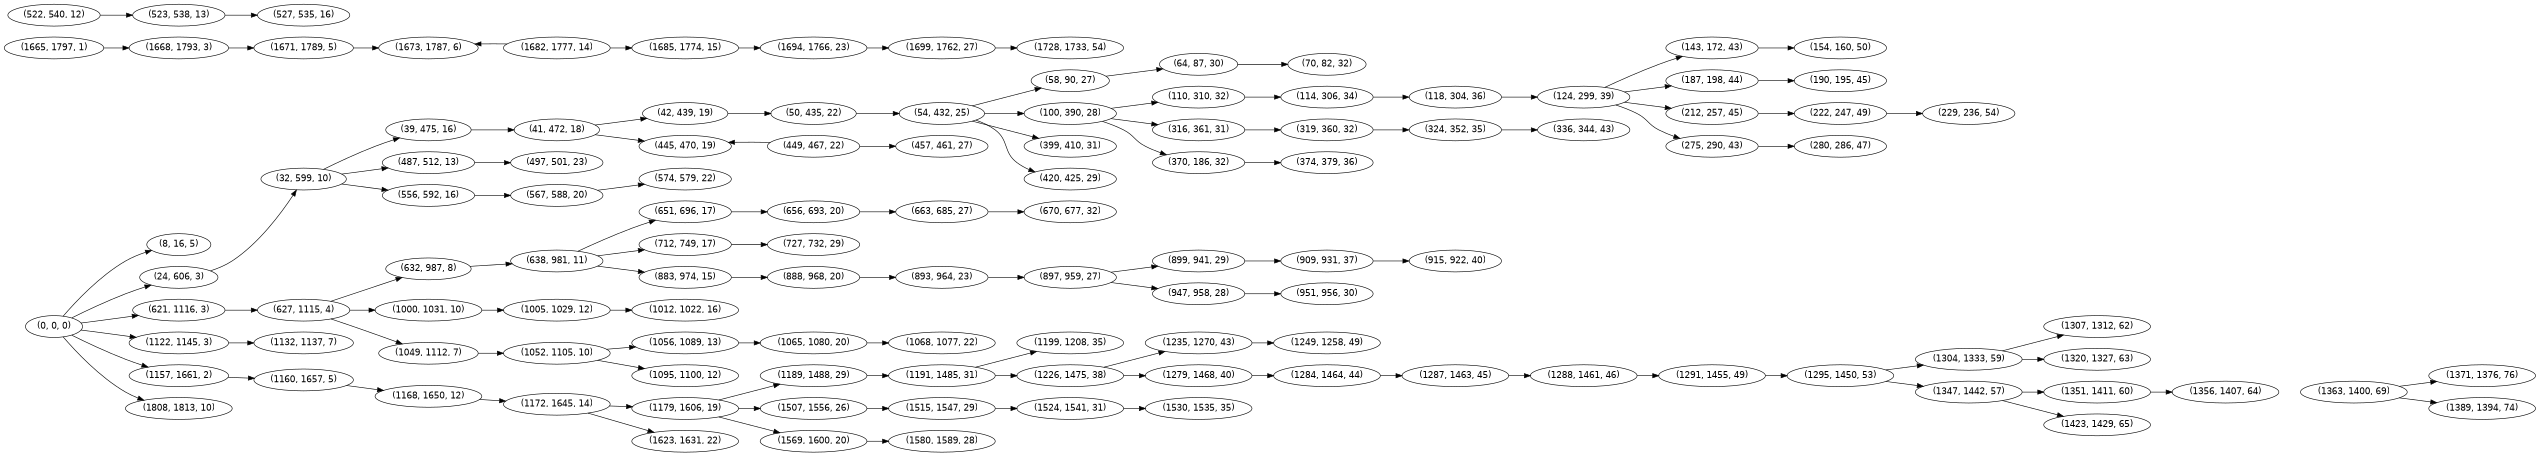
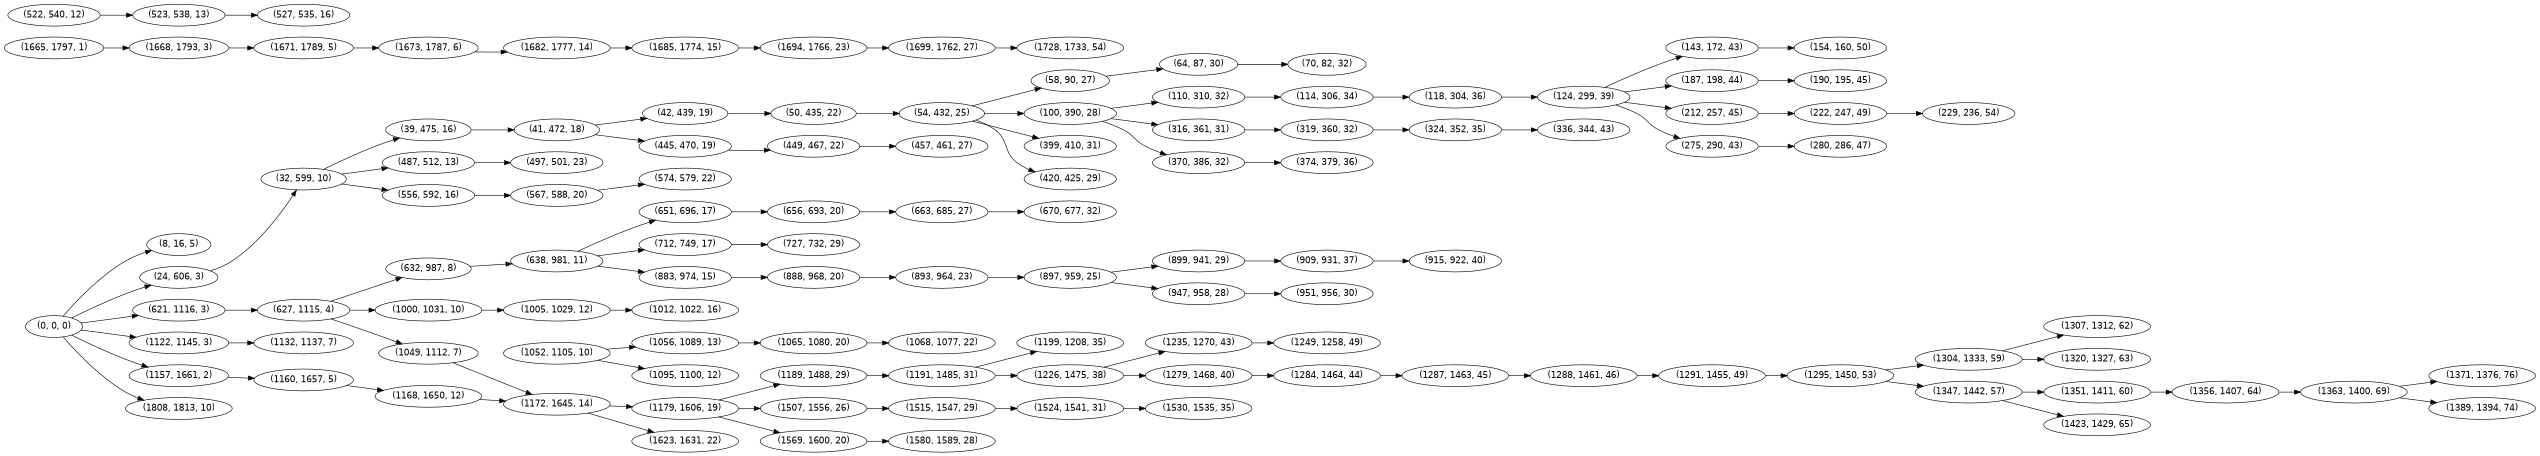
(494, 44) -> (488, 52)
(752, 142) -> (746, 150)
(1199, 163) -> (1199, 163)
(1070, 277) -> (1070, 277)
(488, 353) -> (490, 378)
none -> (2287, 392)
